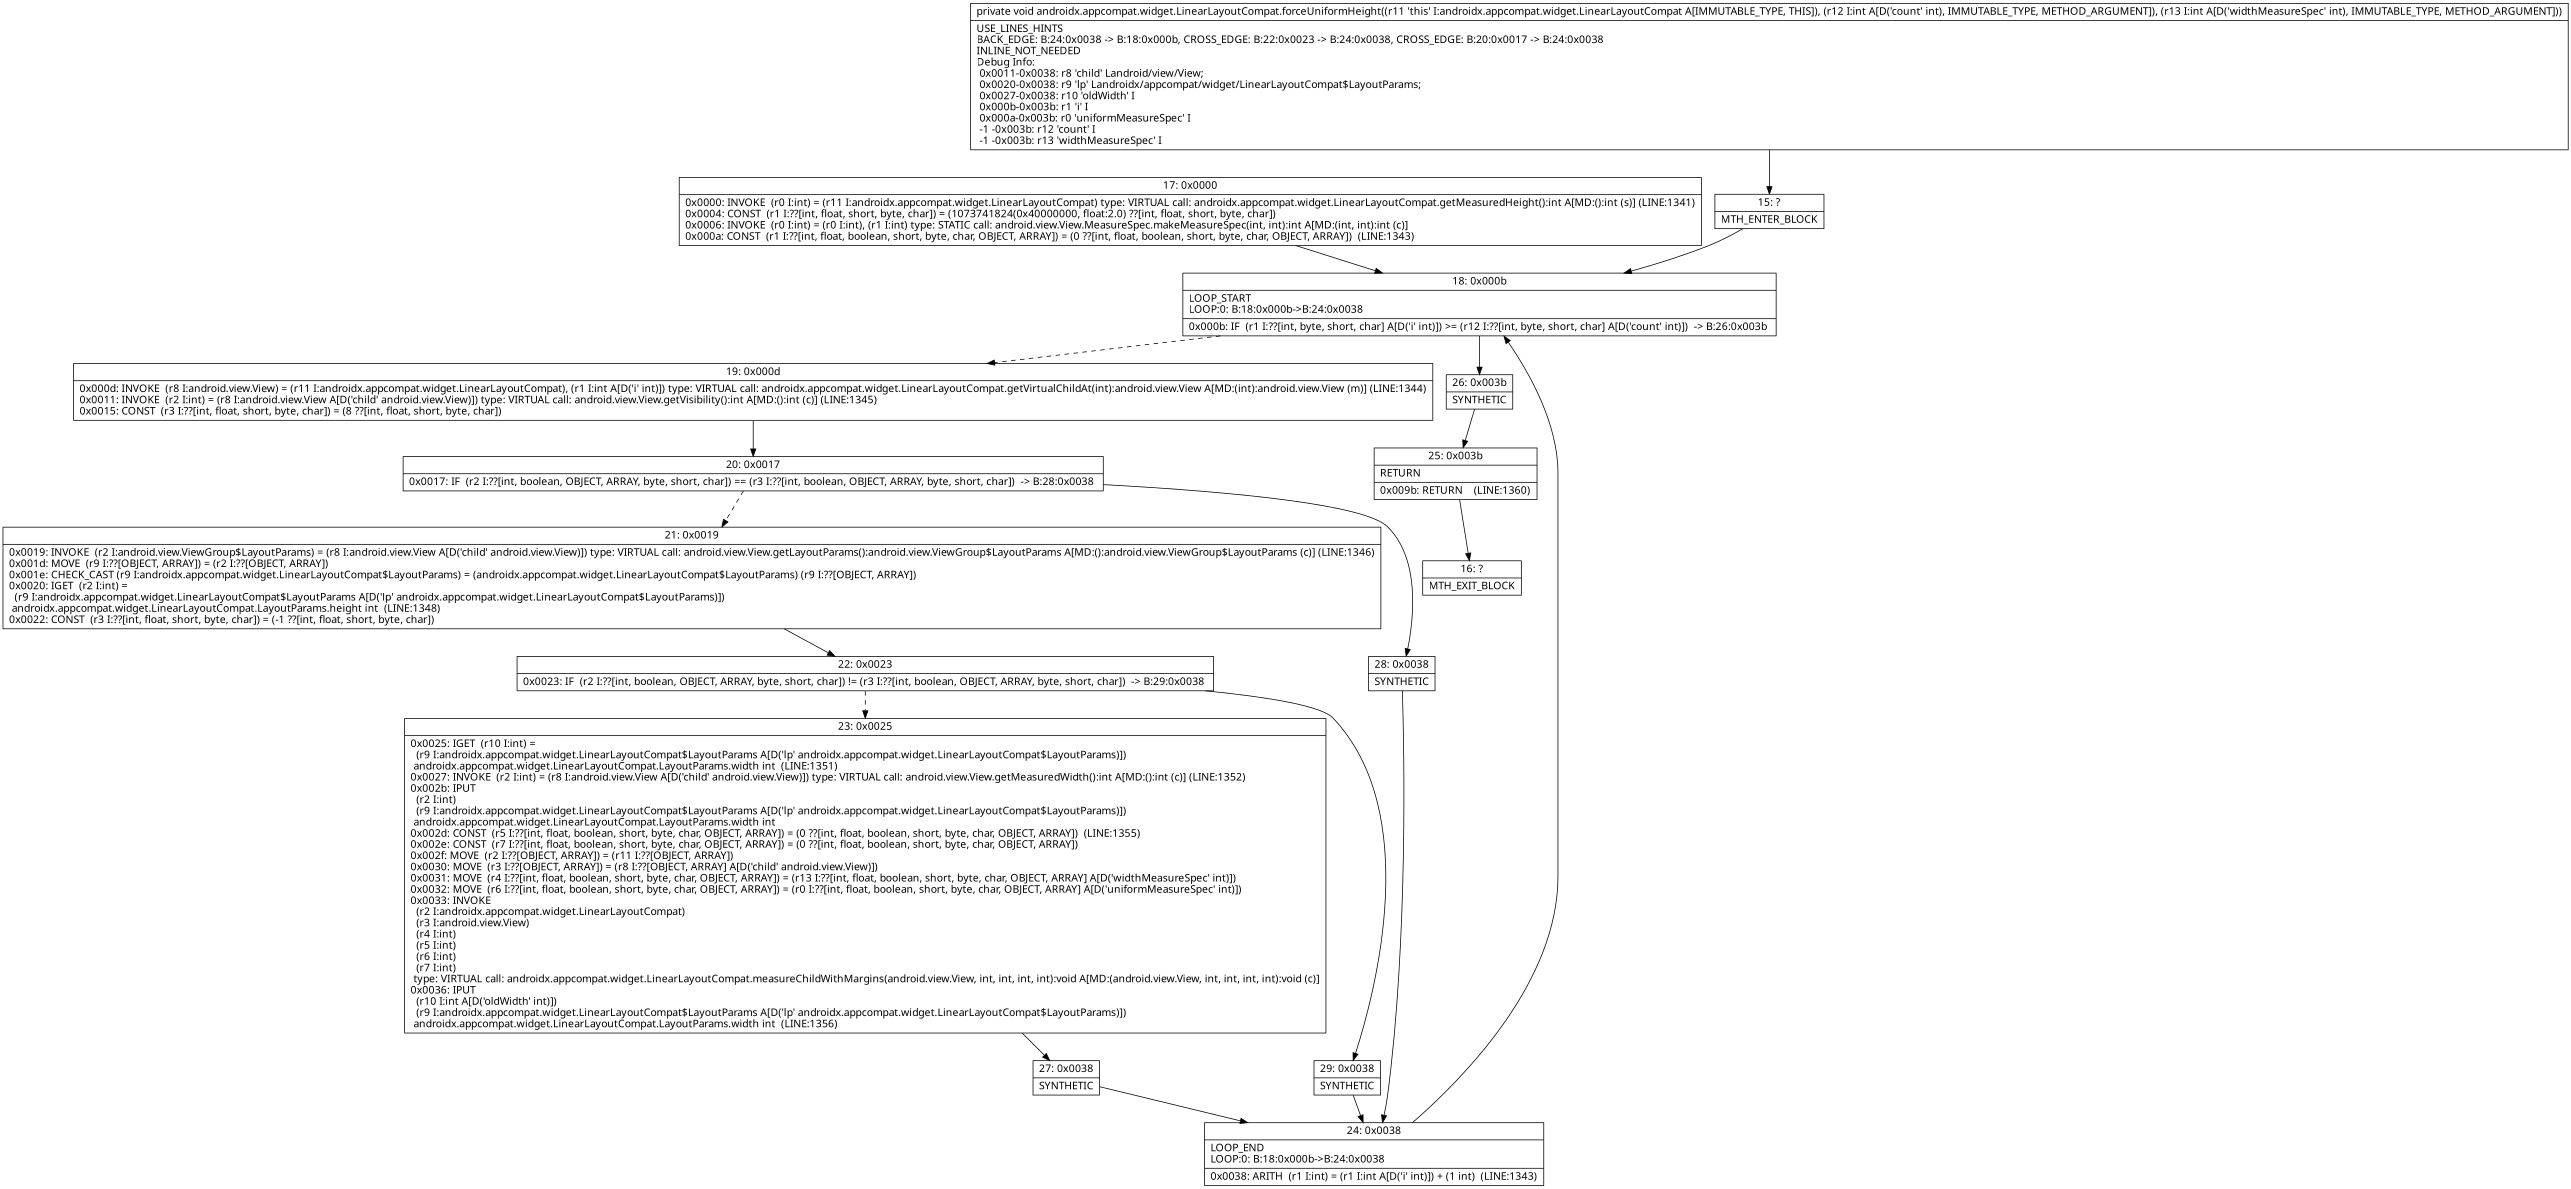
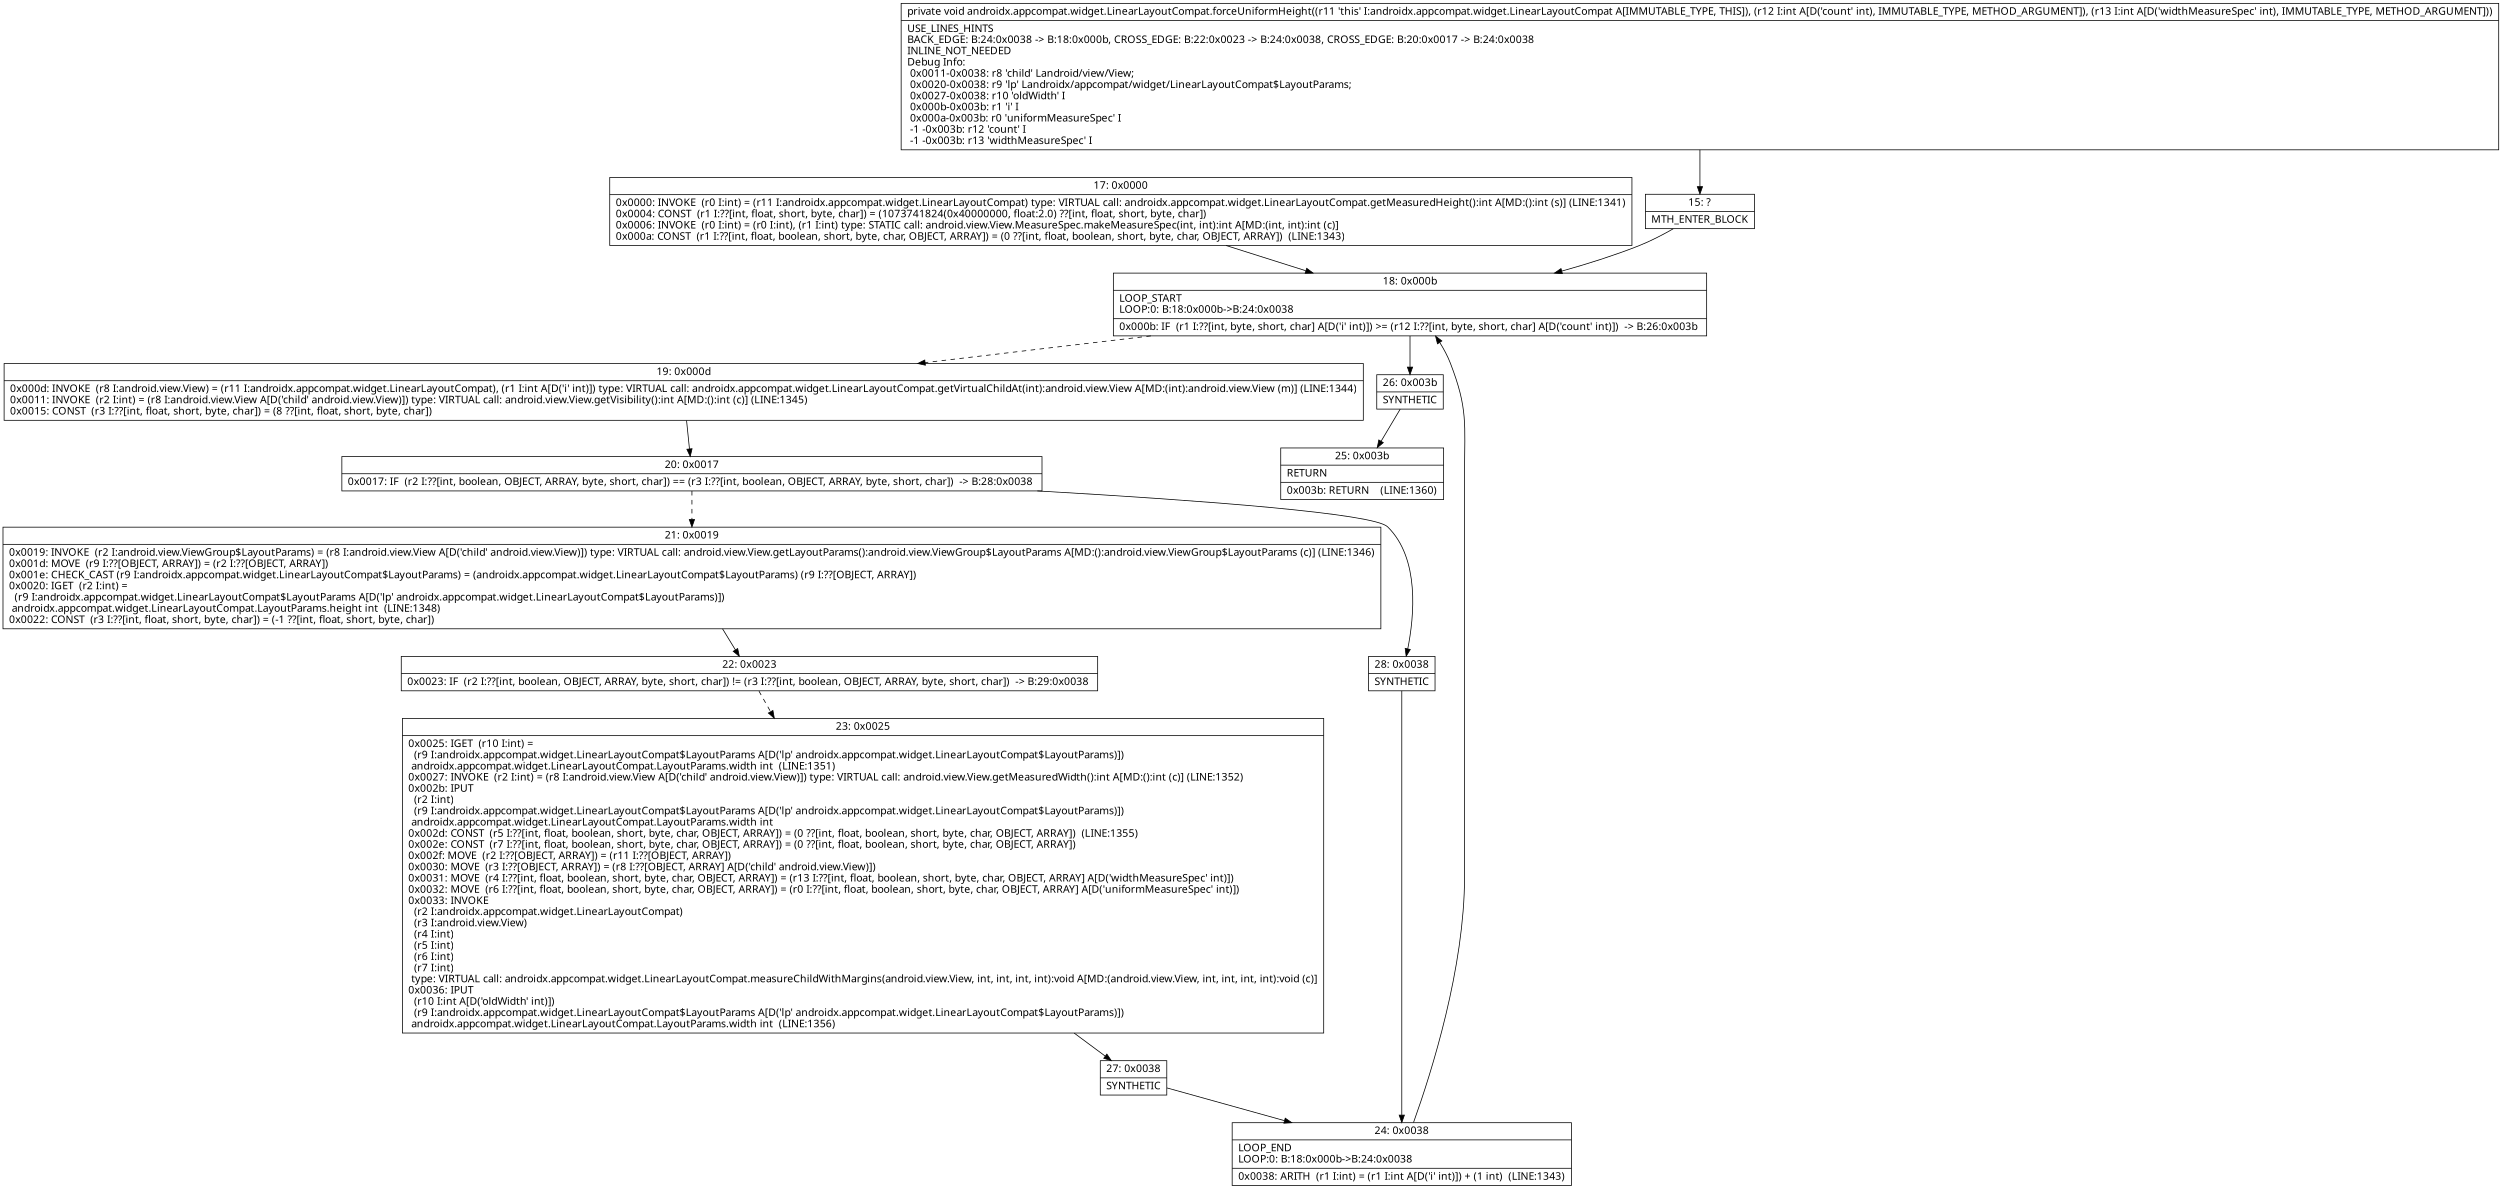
(1456, 491) -> (1362, 491)
(1472, 578) -> none
(1347, 1078) -> none
